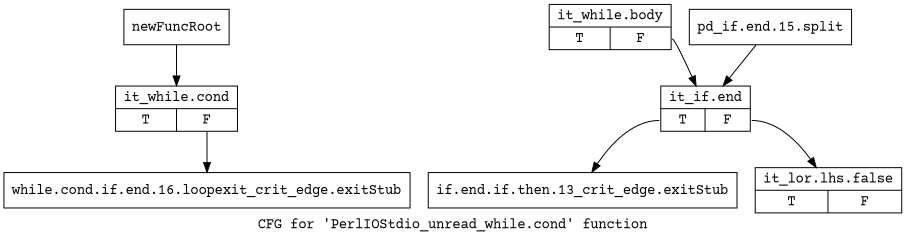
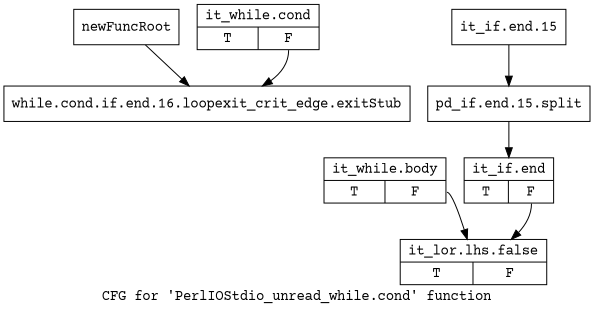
none -> (509, 27)
(683, 57) -> (457, 210)
(177, 60) -> (164, 62)
(583, 190) -> none
